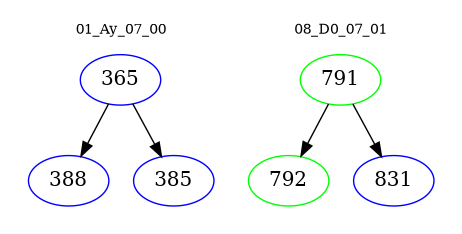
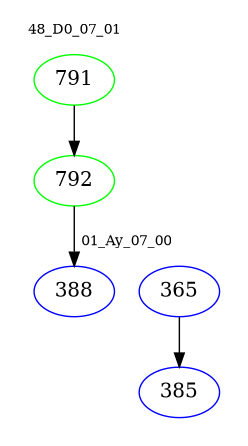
(341, 30) -> (75, 30)
(98, 124) -> (74, 237)
(394, 181) -> none
